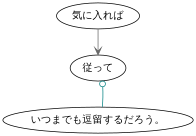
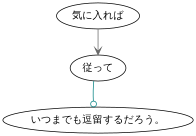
(103, 97) -> (93, 91)
